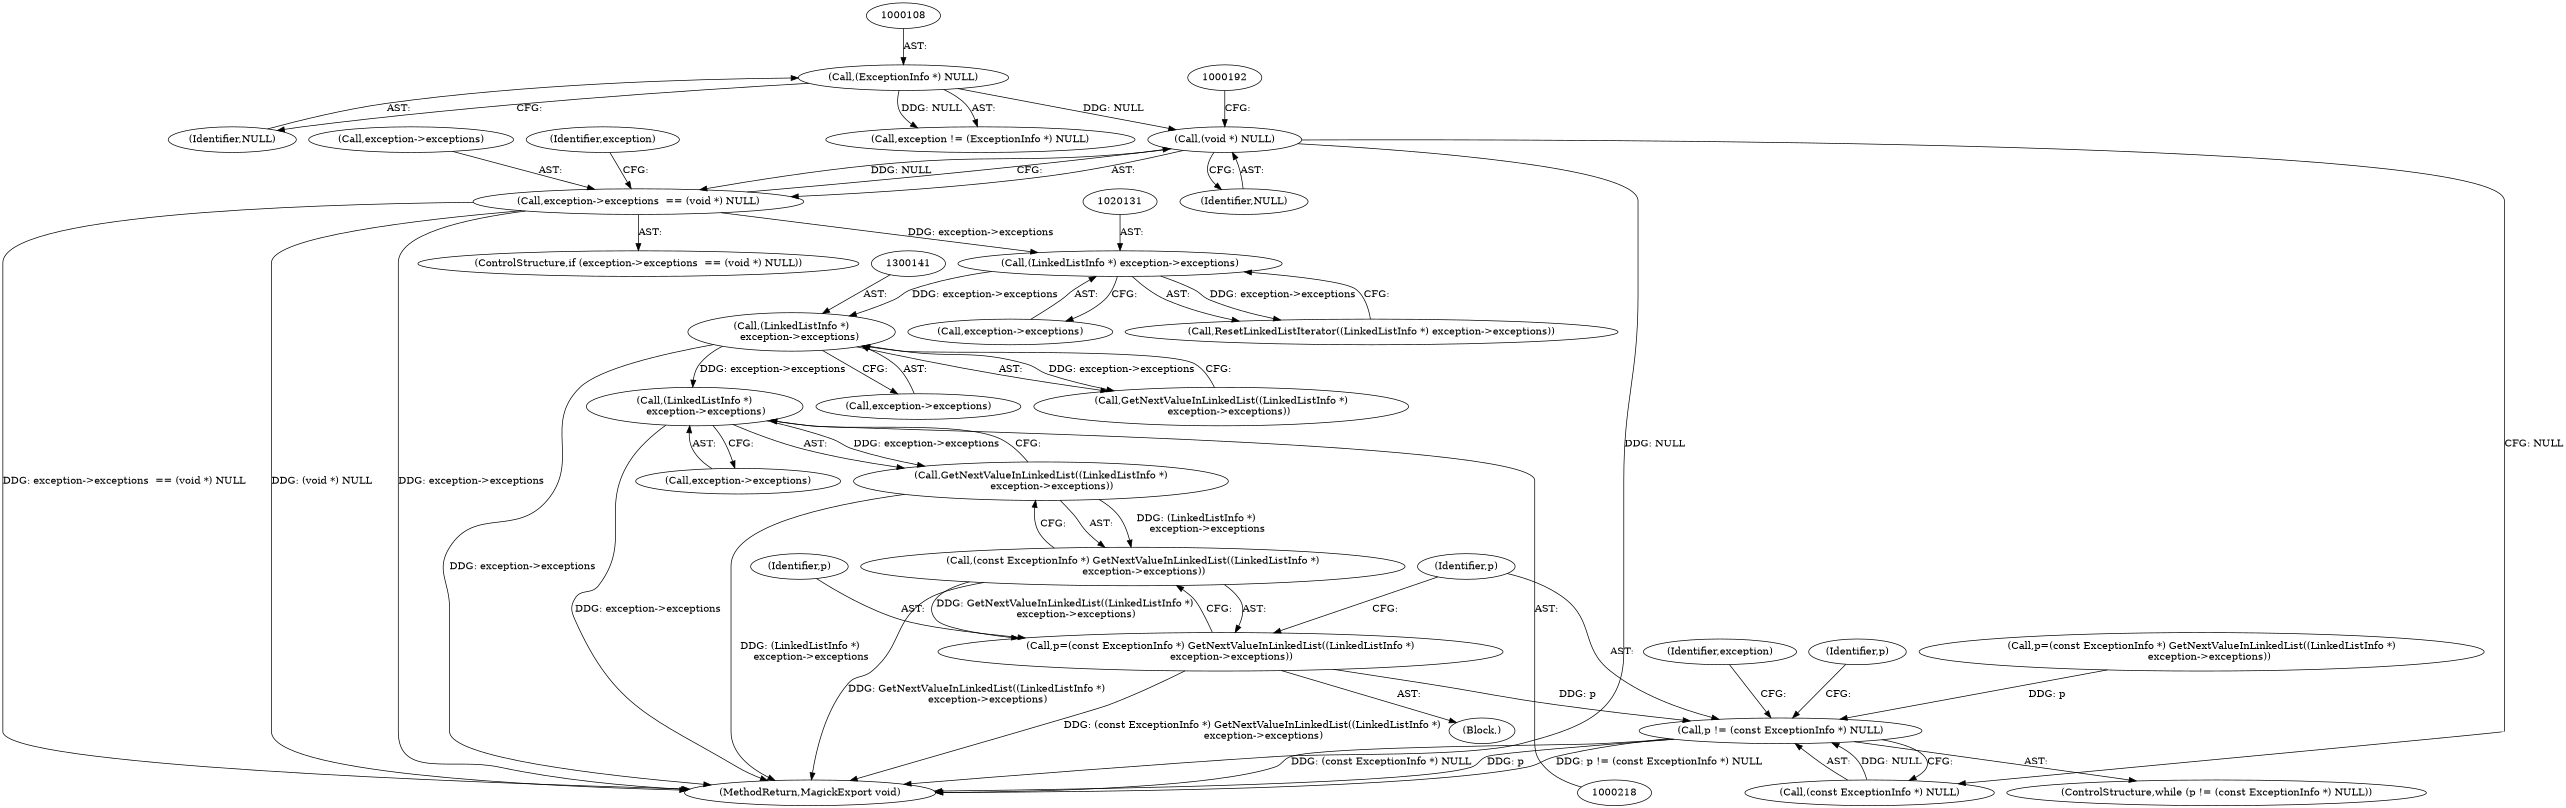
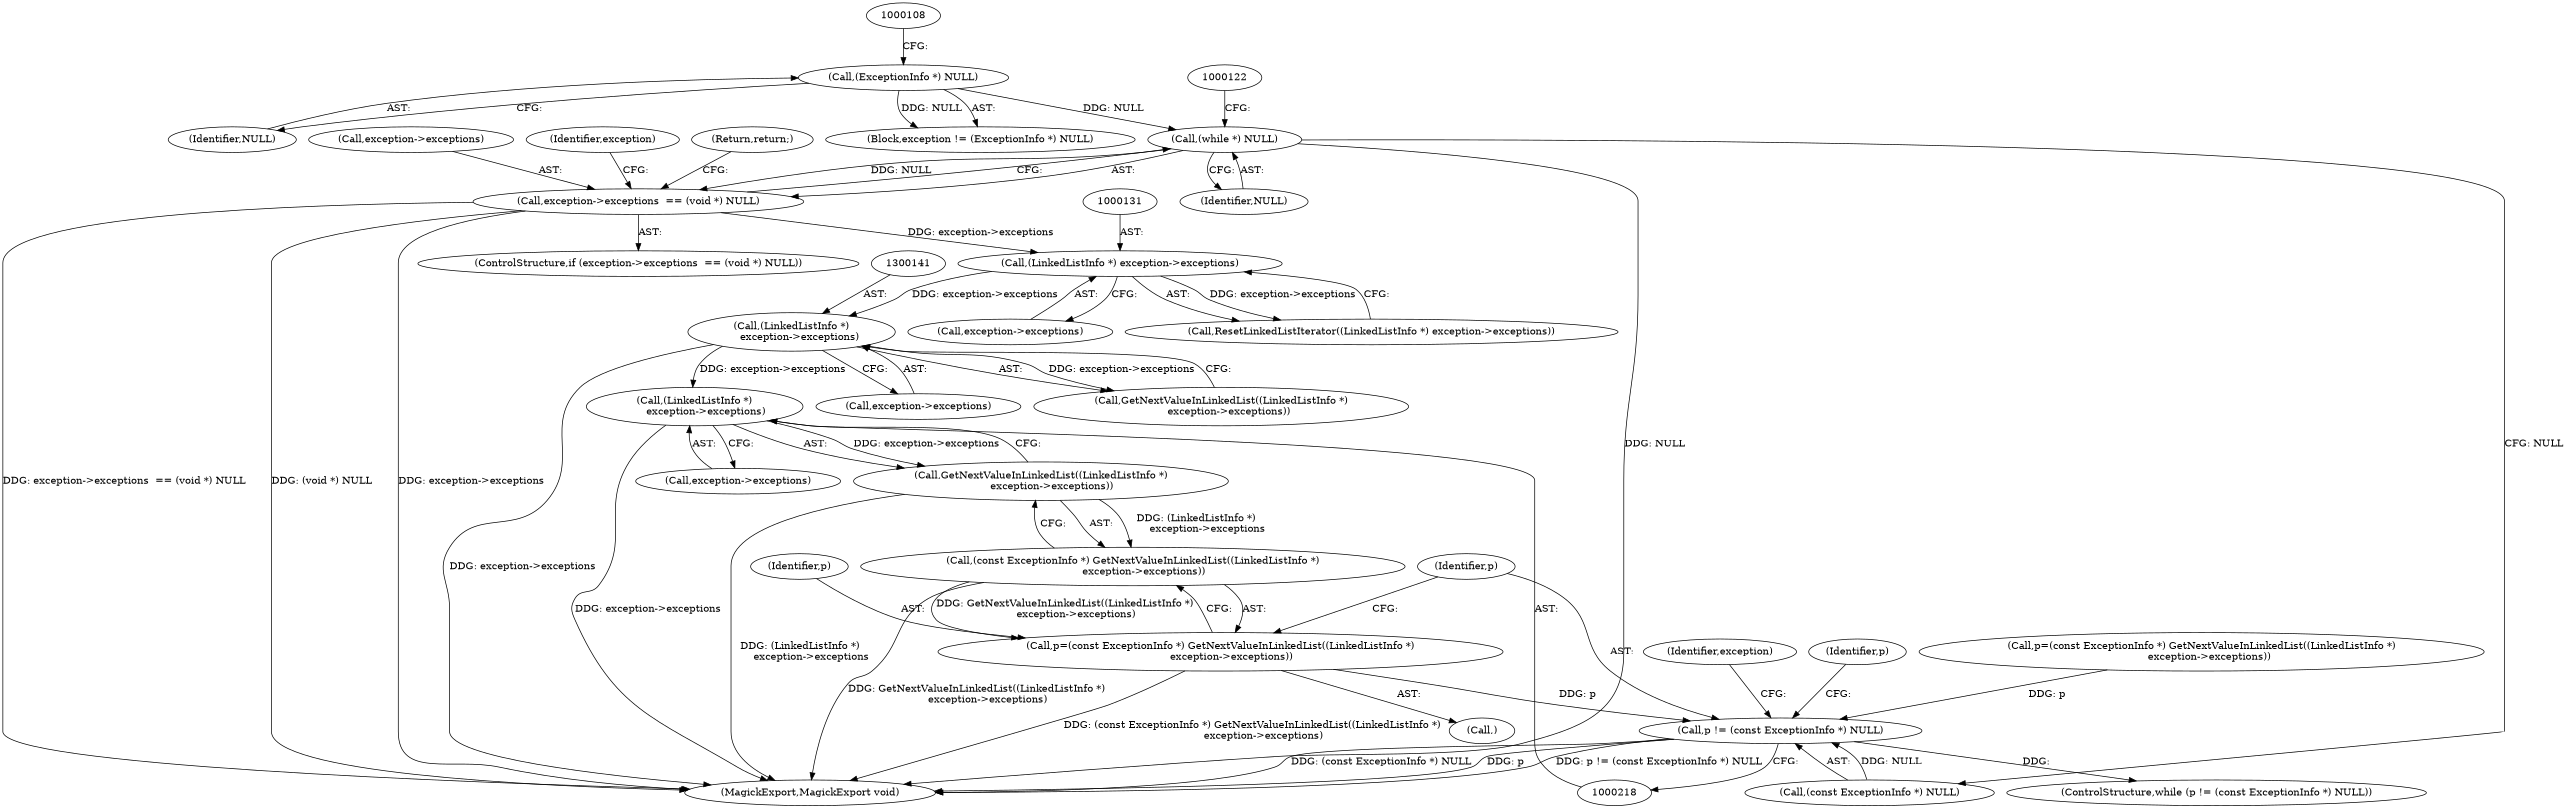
(917, 47) -> (917, 47)
(1225, 78) -> (1225, 78)
none -> (752, 140)
(980, 140) -> (980, 140)
(1225, 140) -> (1225, 140)
(1120, 202) -> (1120, 202)
(1482, 731) -> (1482, 731)
(1924, 756) -> (1726, 781)
(2038, 762) -> (2038, 762)
(810, 793) -> (810, 793)
